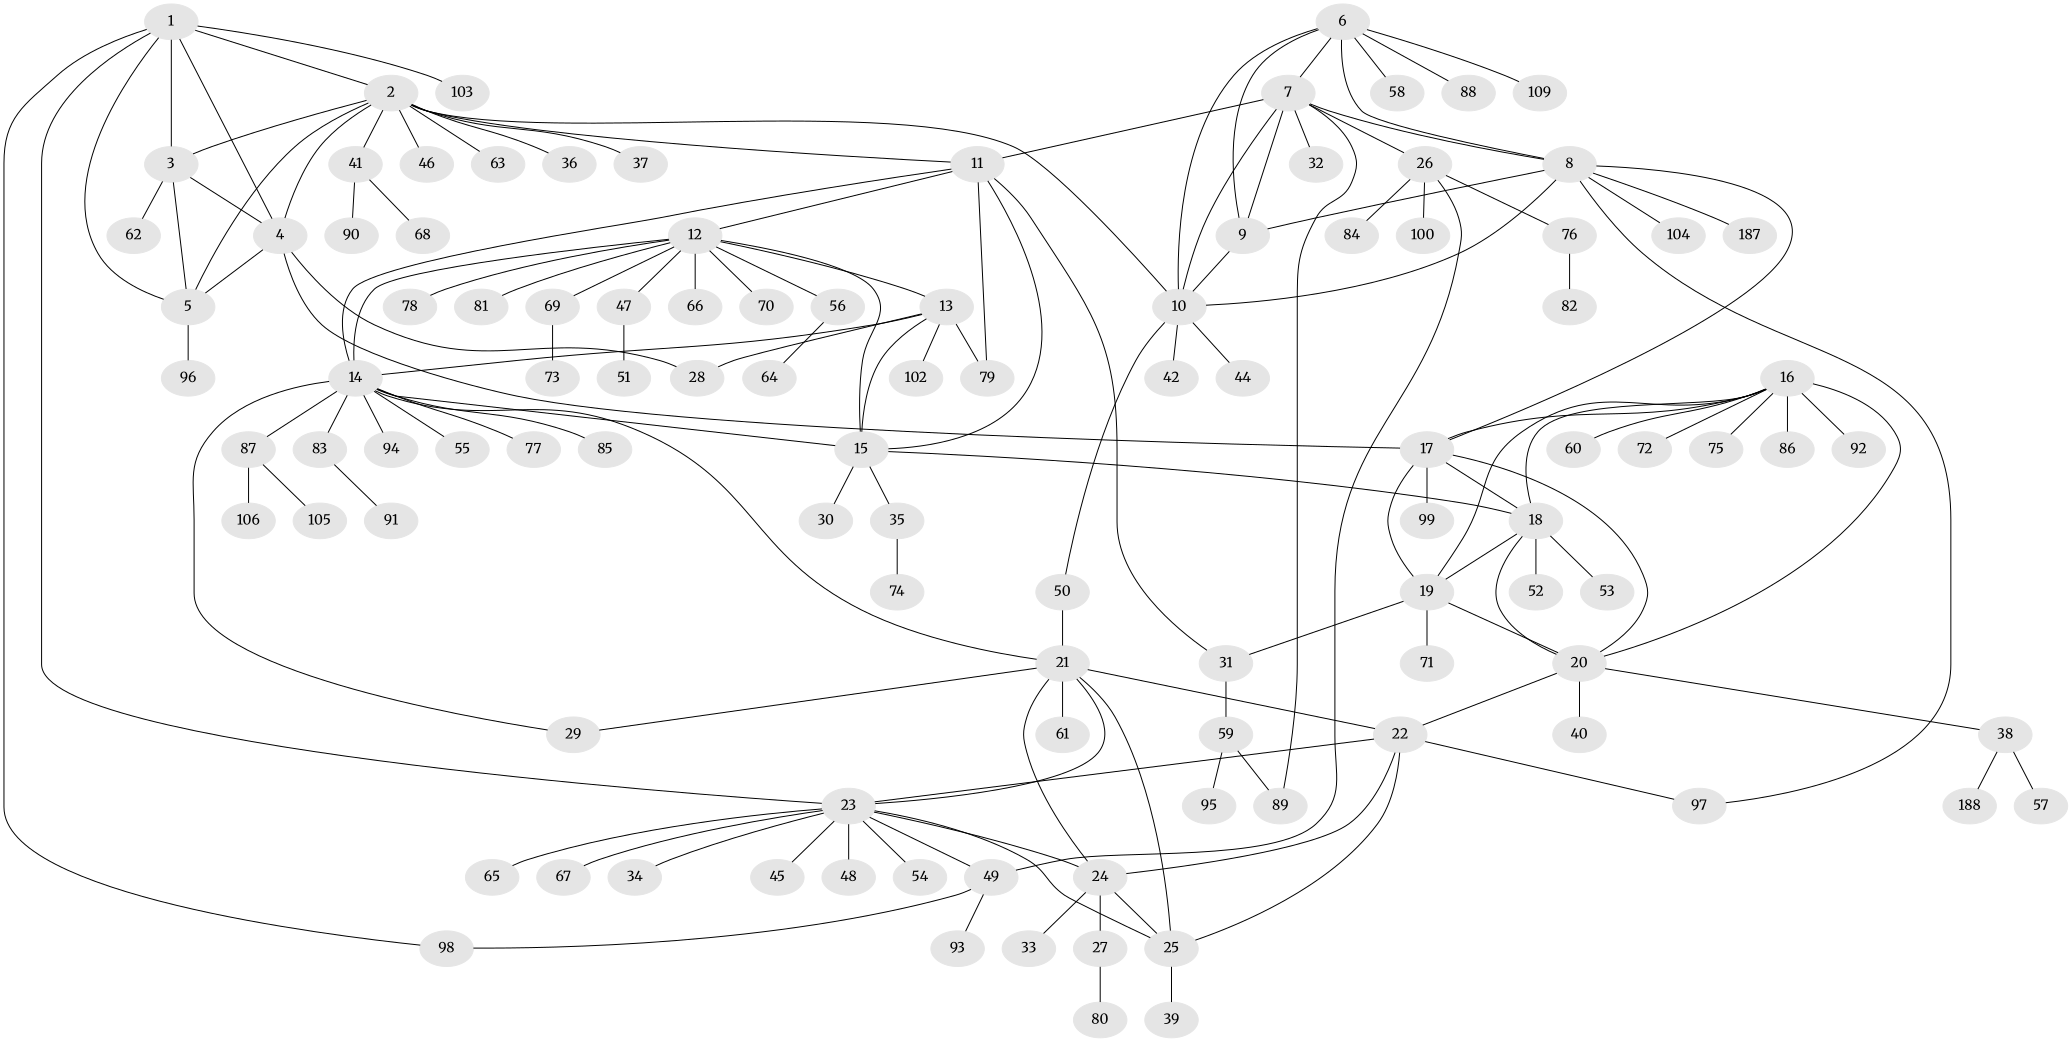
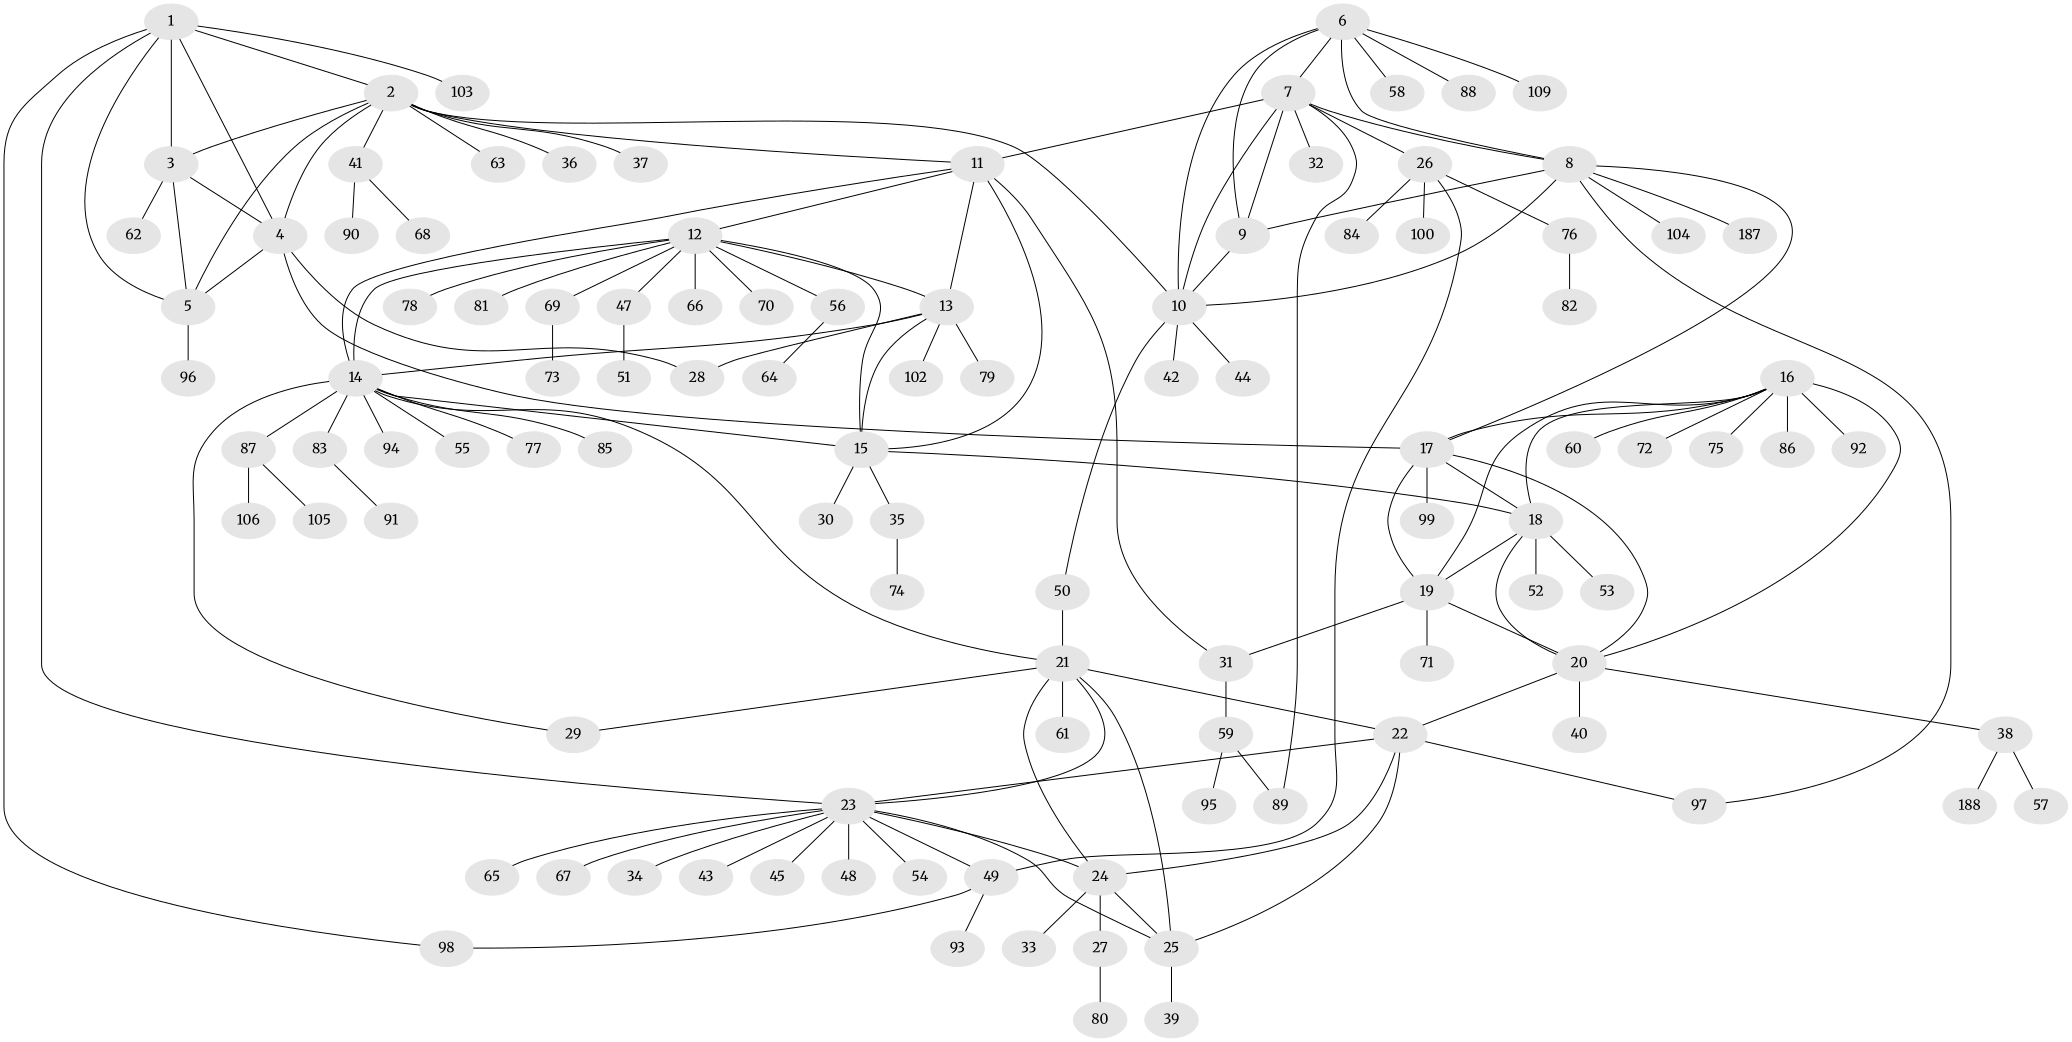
(427, 164) -> none
(982, 271) -> (962, 235)
none -> (706, 877)
